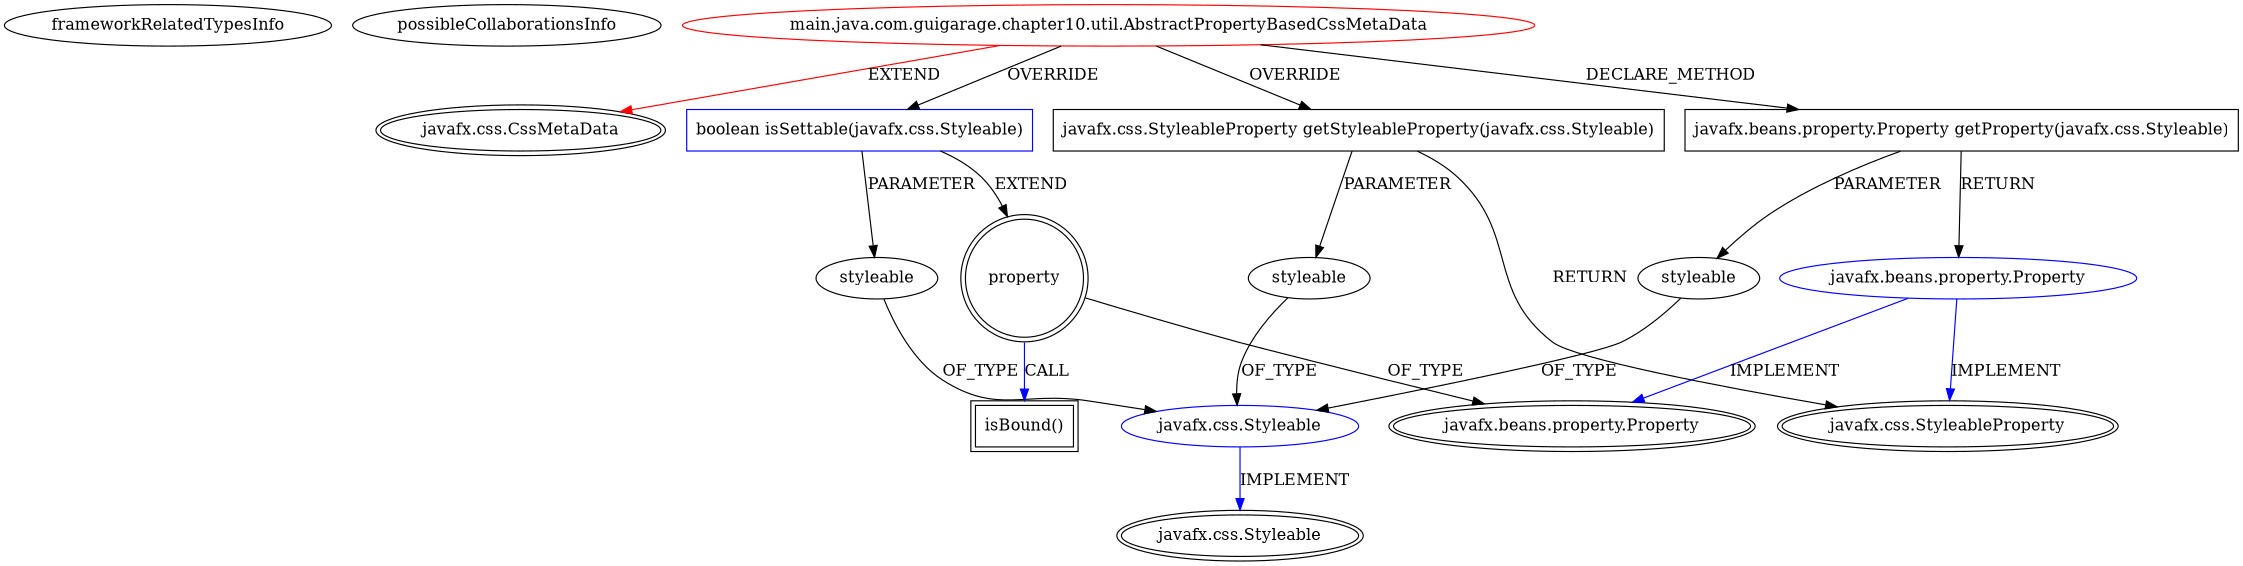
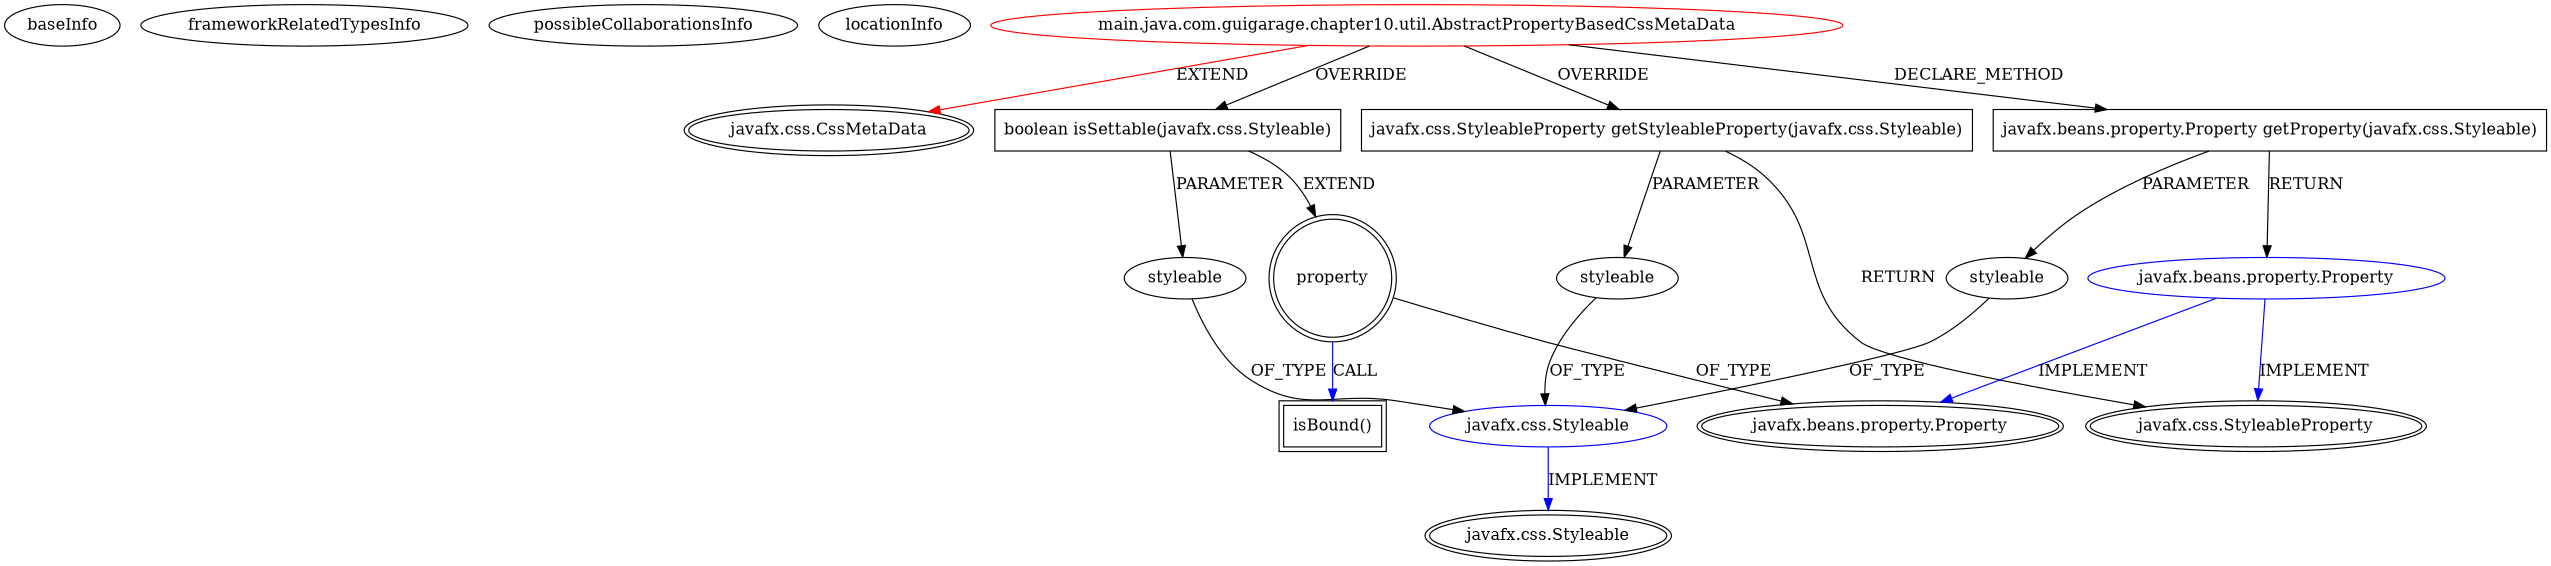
none -> (62, 25)
none -> (895, 25)
(860, 130) -> (1168, 130)
